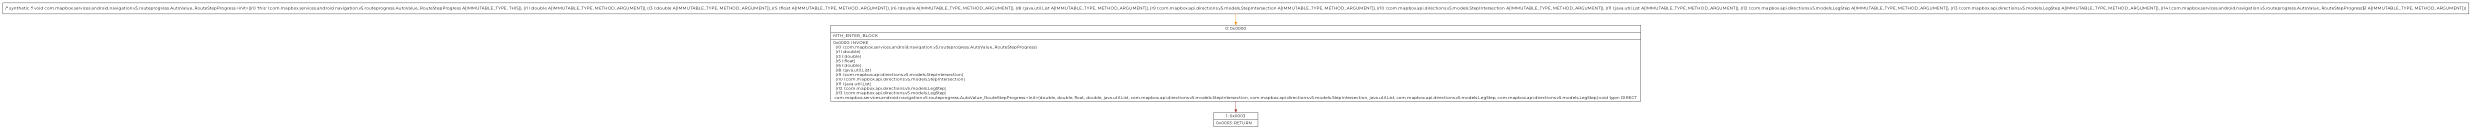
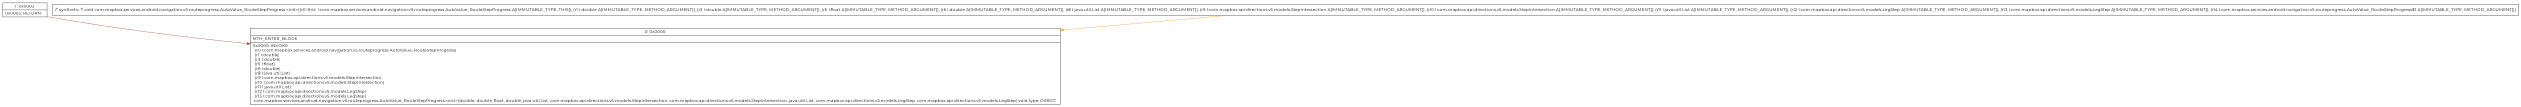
(1236, 105) -> (147, 32)
